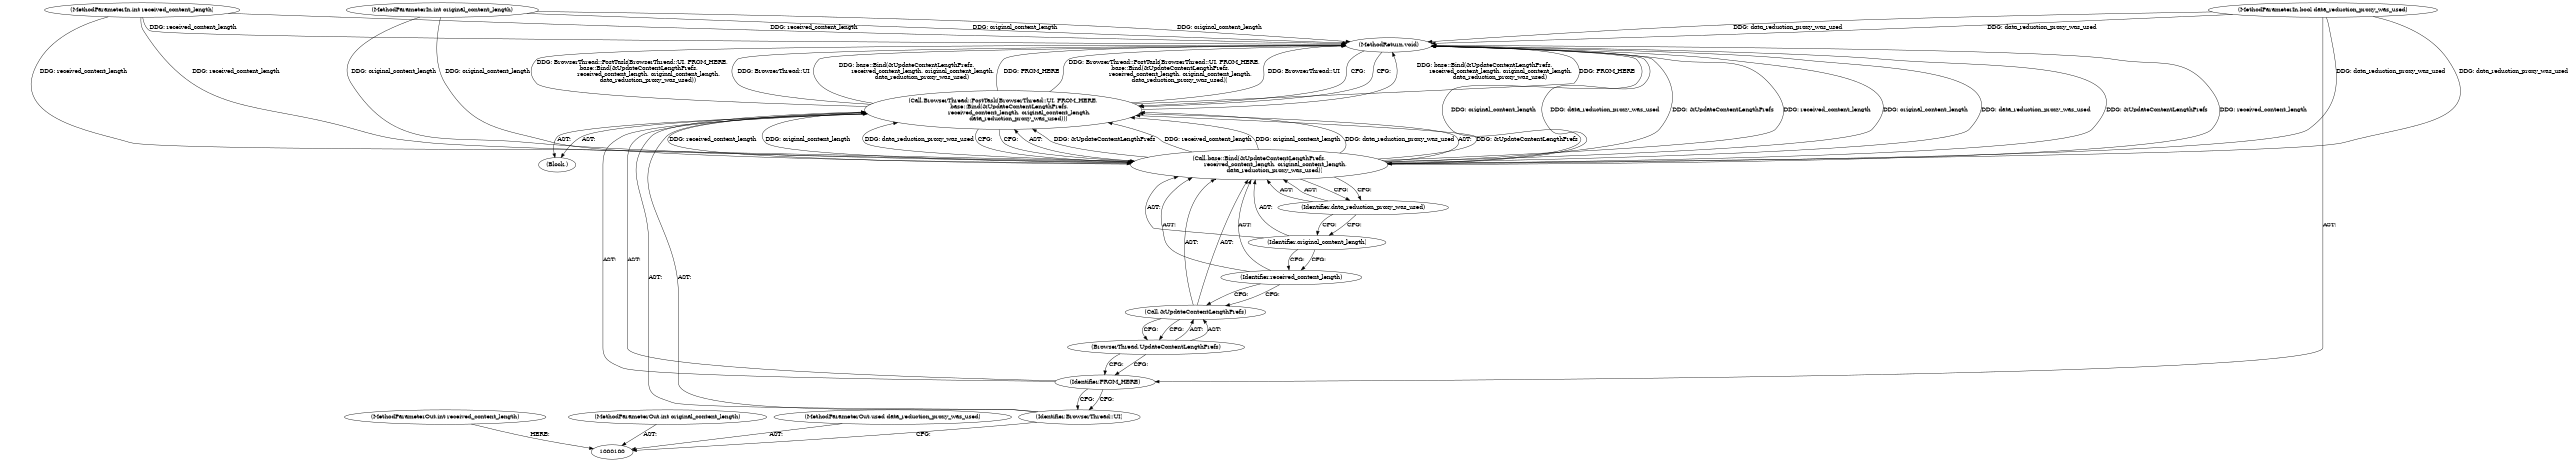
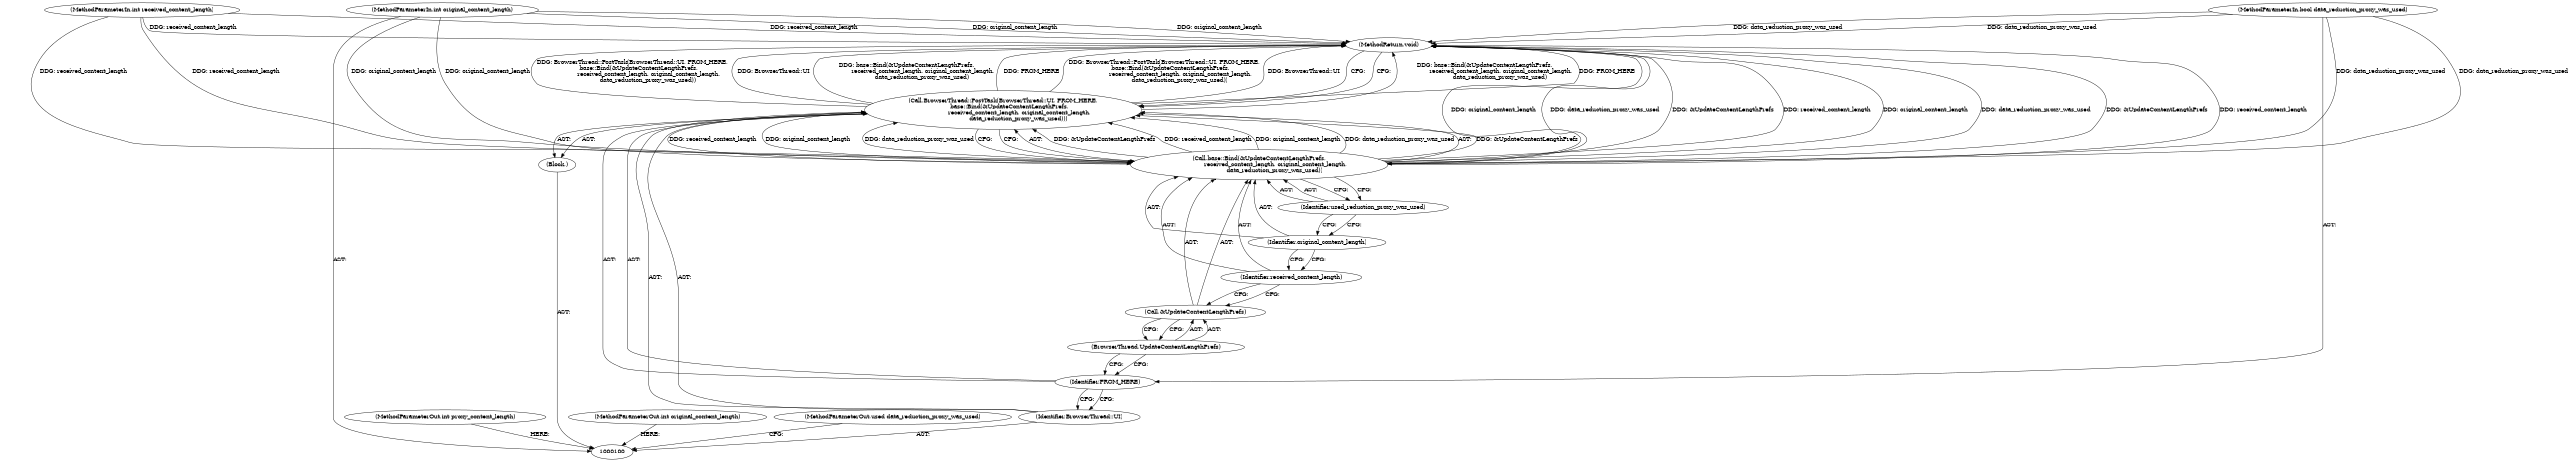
(1363, 208) -> (1363, 208)
none -> (557, 319)
none -> (333, 328)
(445, 417) -> (445, 417)
(651, 435) -> (651, 435)
(777, 435) -> (777, 435)
(924, 435) -> (924, 435)
